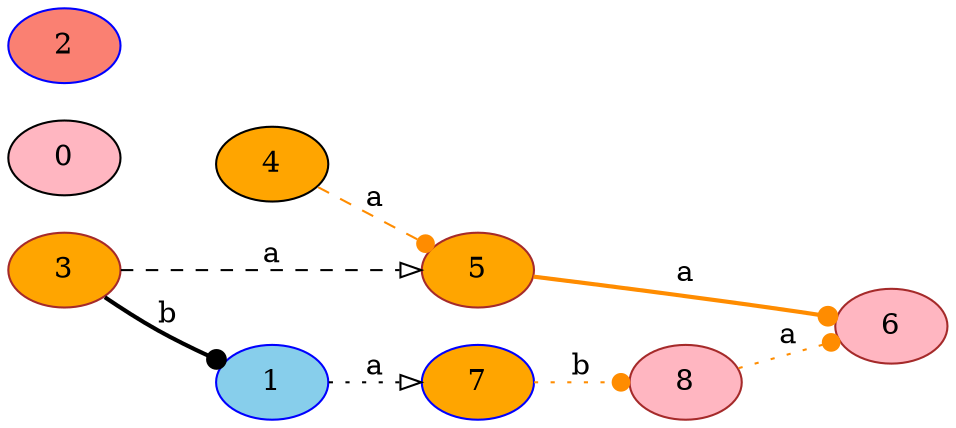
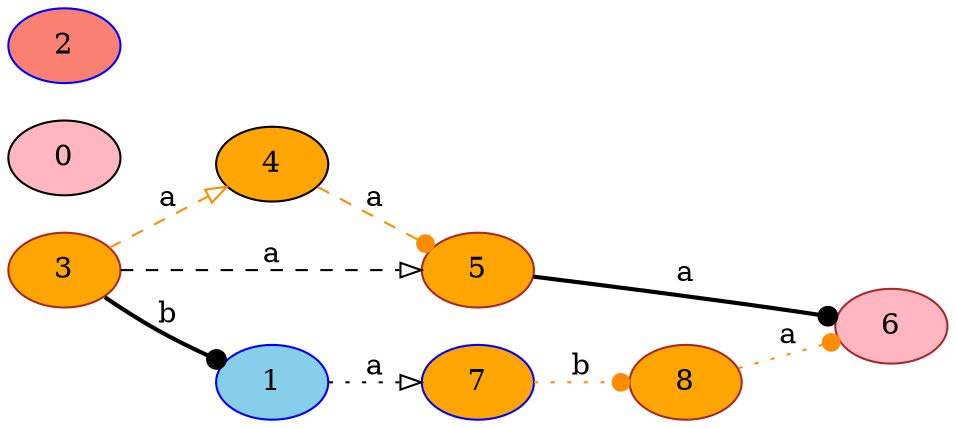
none -> (159, 222)
(677, 295) -> (677, 295)
(686, 382) -> (686, 382)
